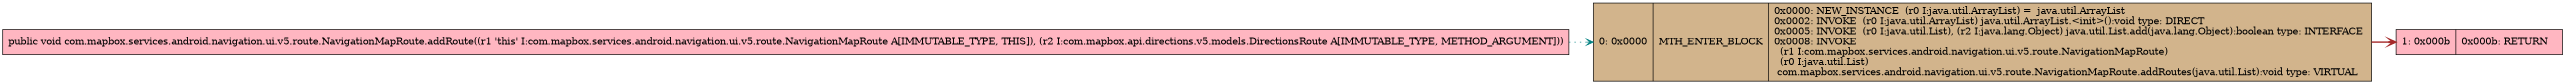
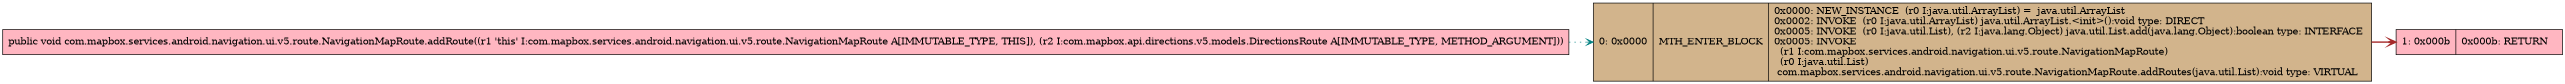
(1818, 42) -> (1818, 42)
